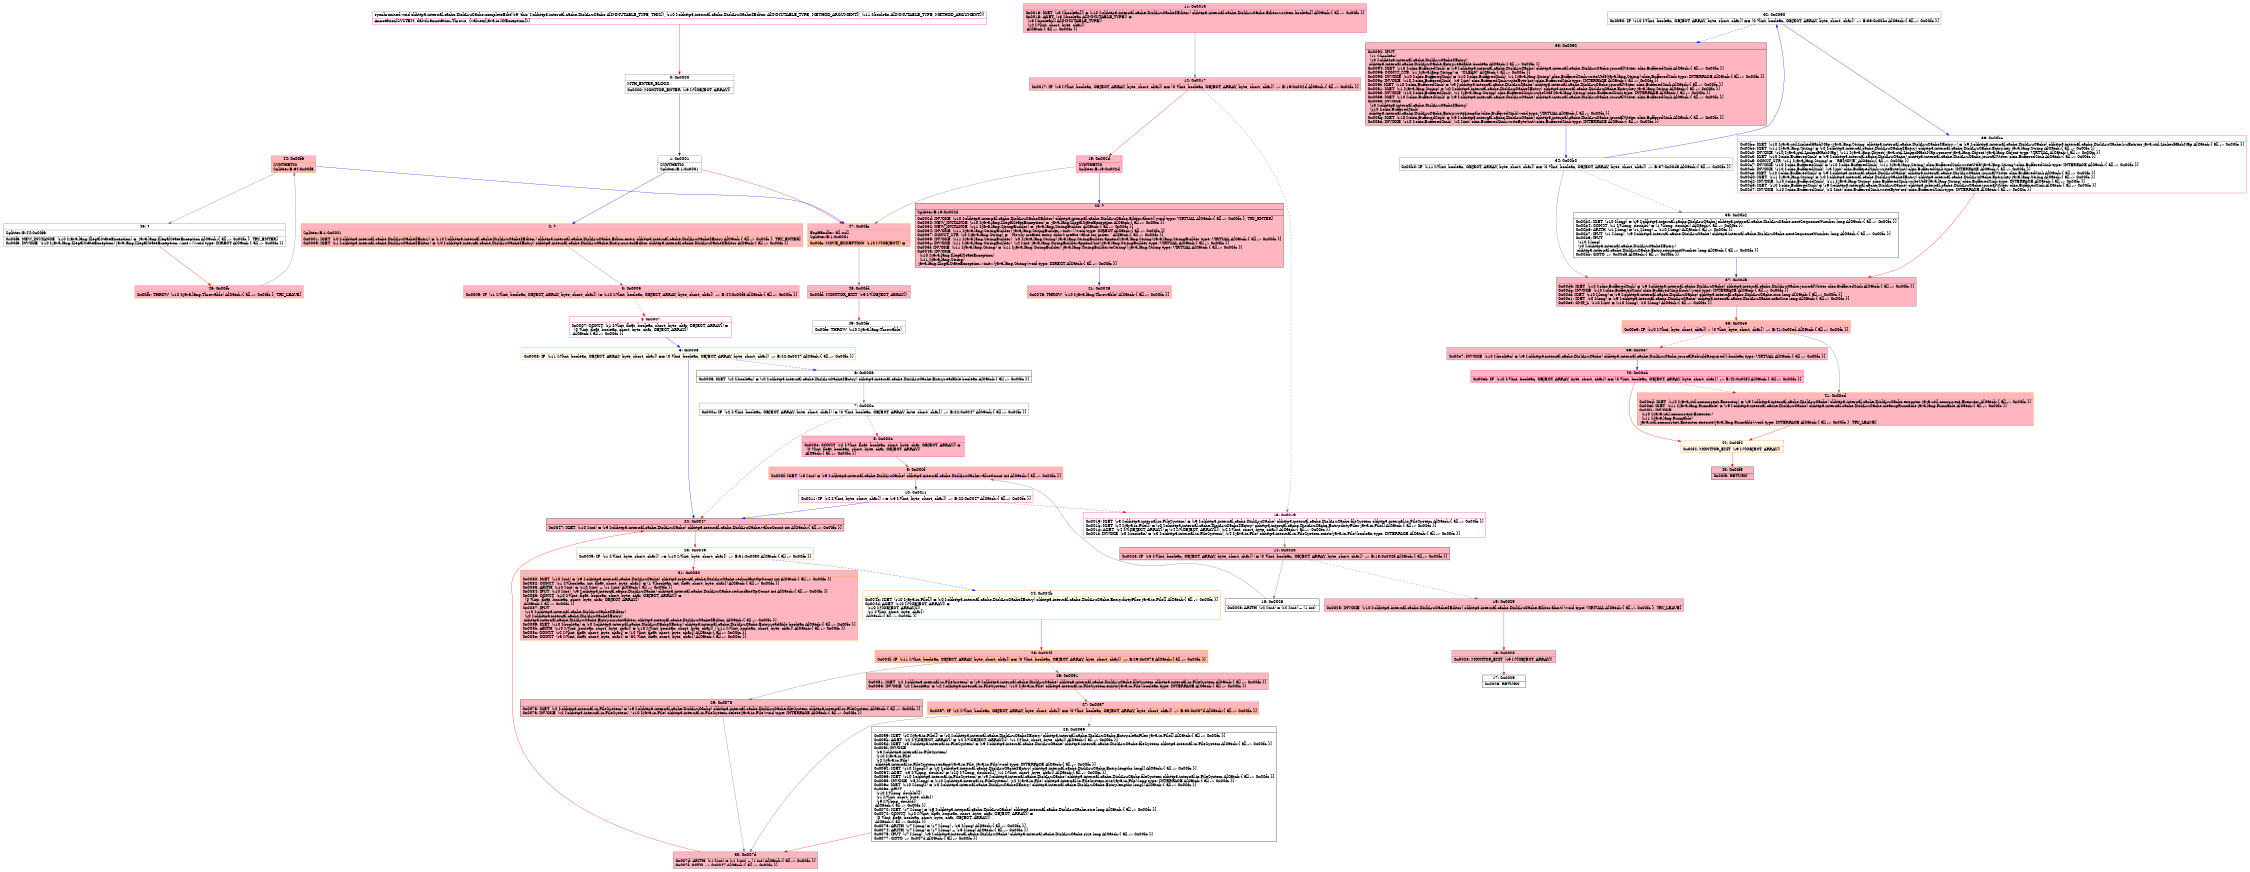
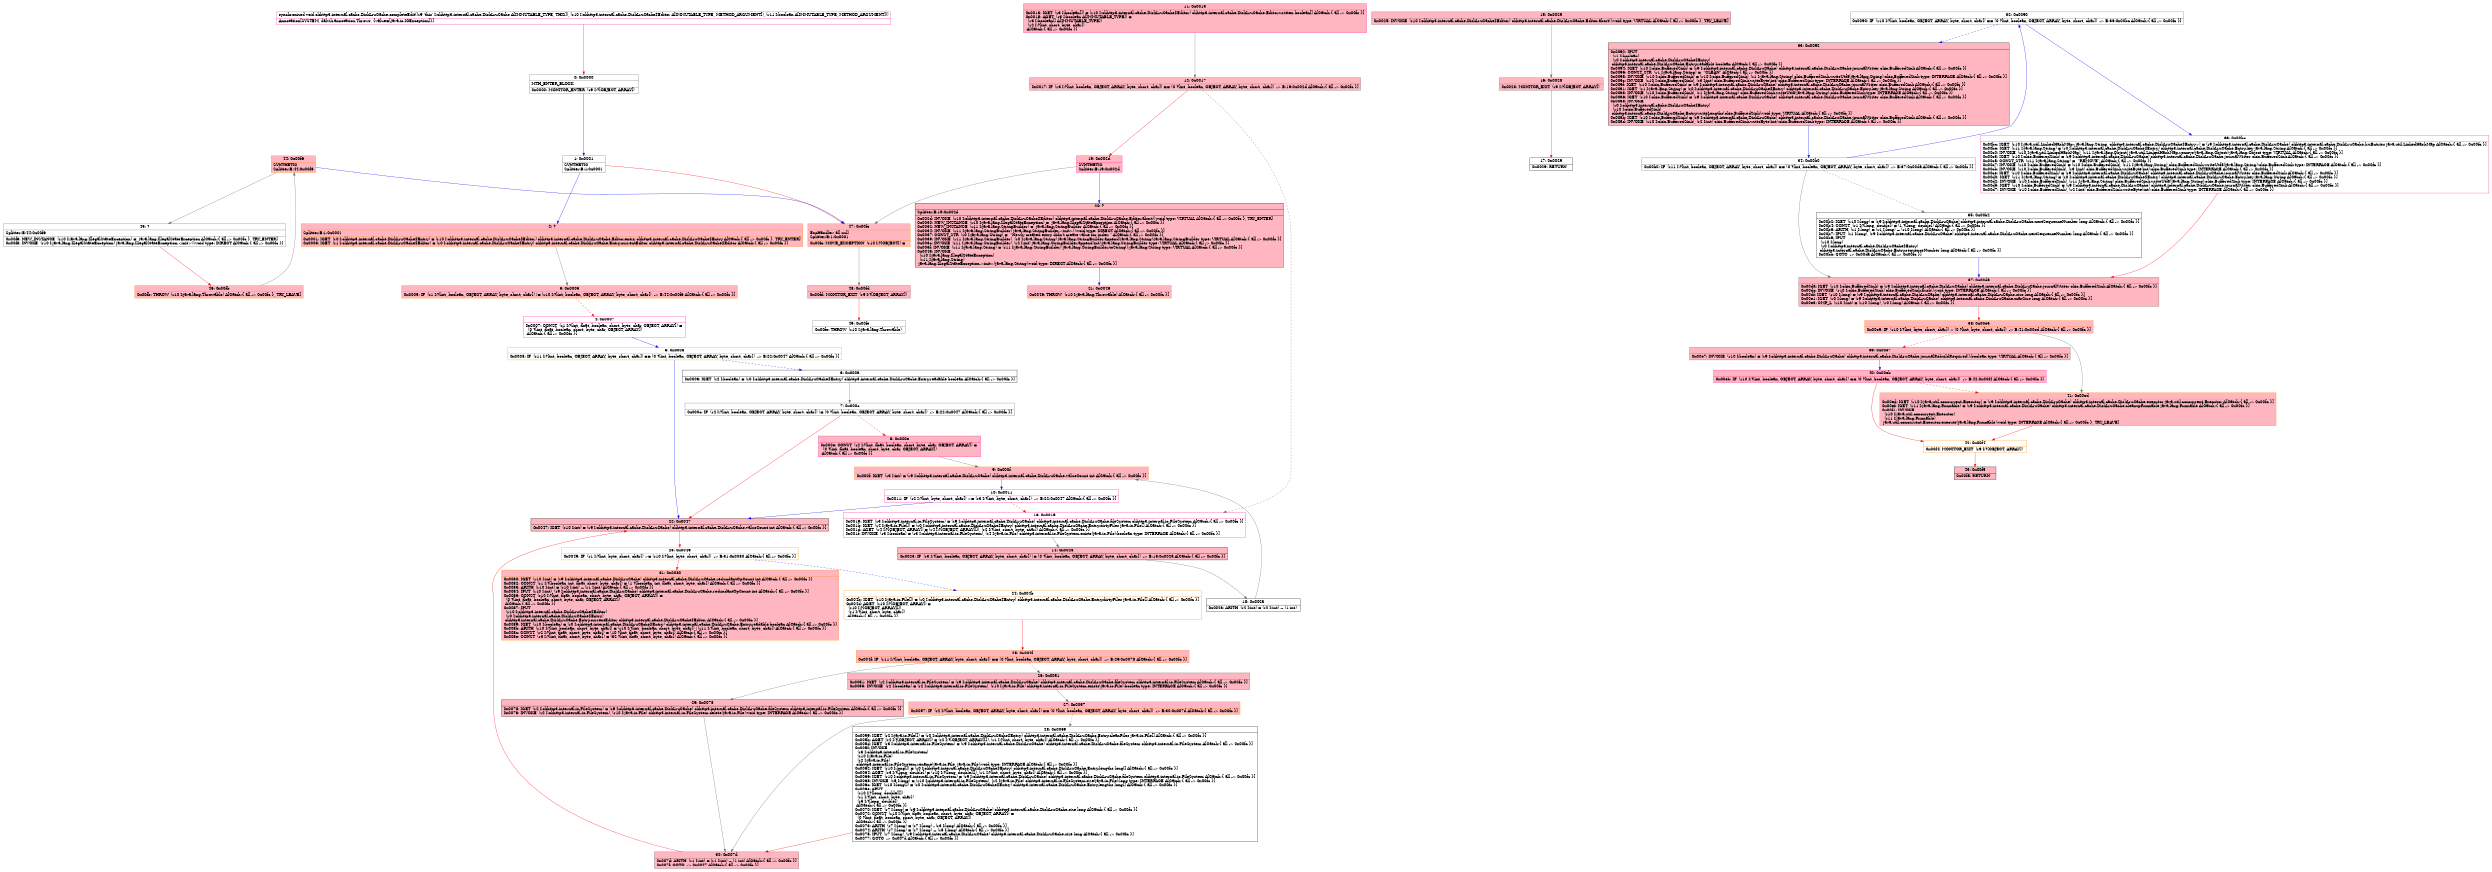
(293, 169) -> (293, 169)
(768, 458) -> (766, 466)
(1393, 579) -> none
(1504, 629) -> (1551, 50)
